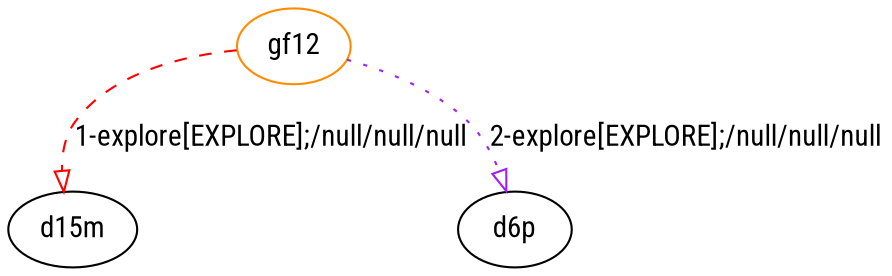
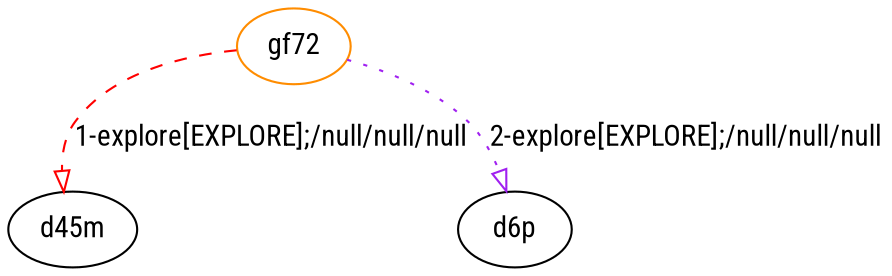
(294, 46) -> (294, 46)
(73, 230) -> (73, 230)
